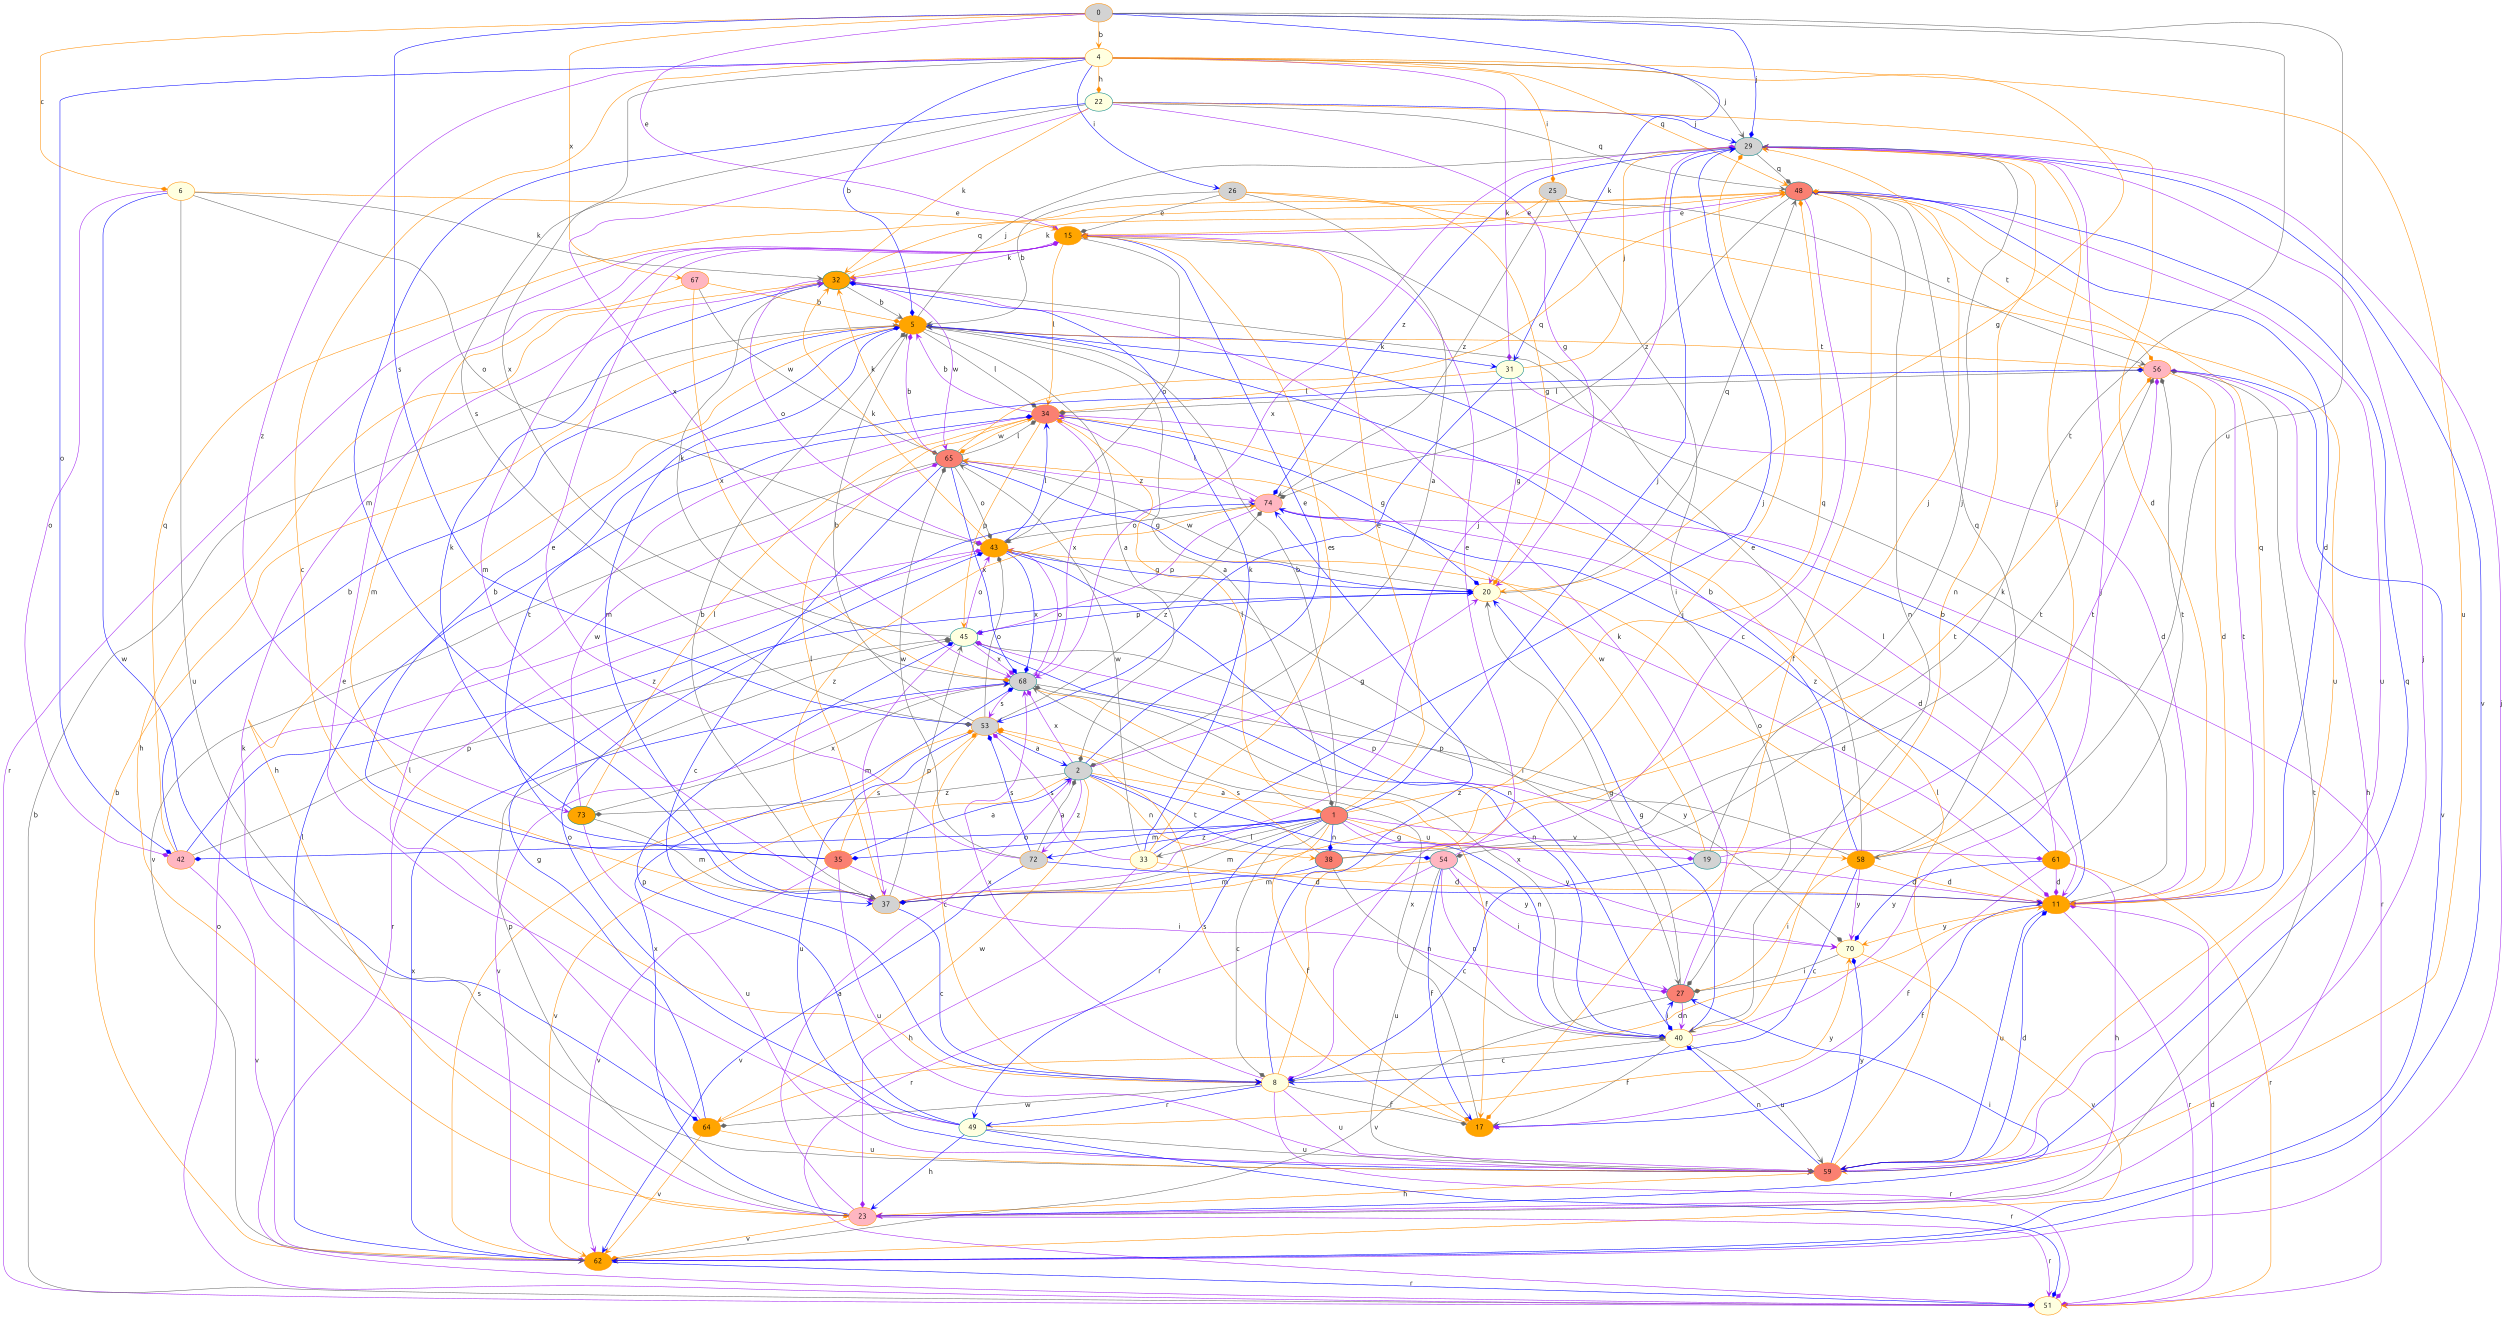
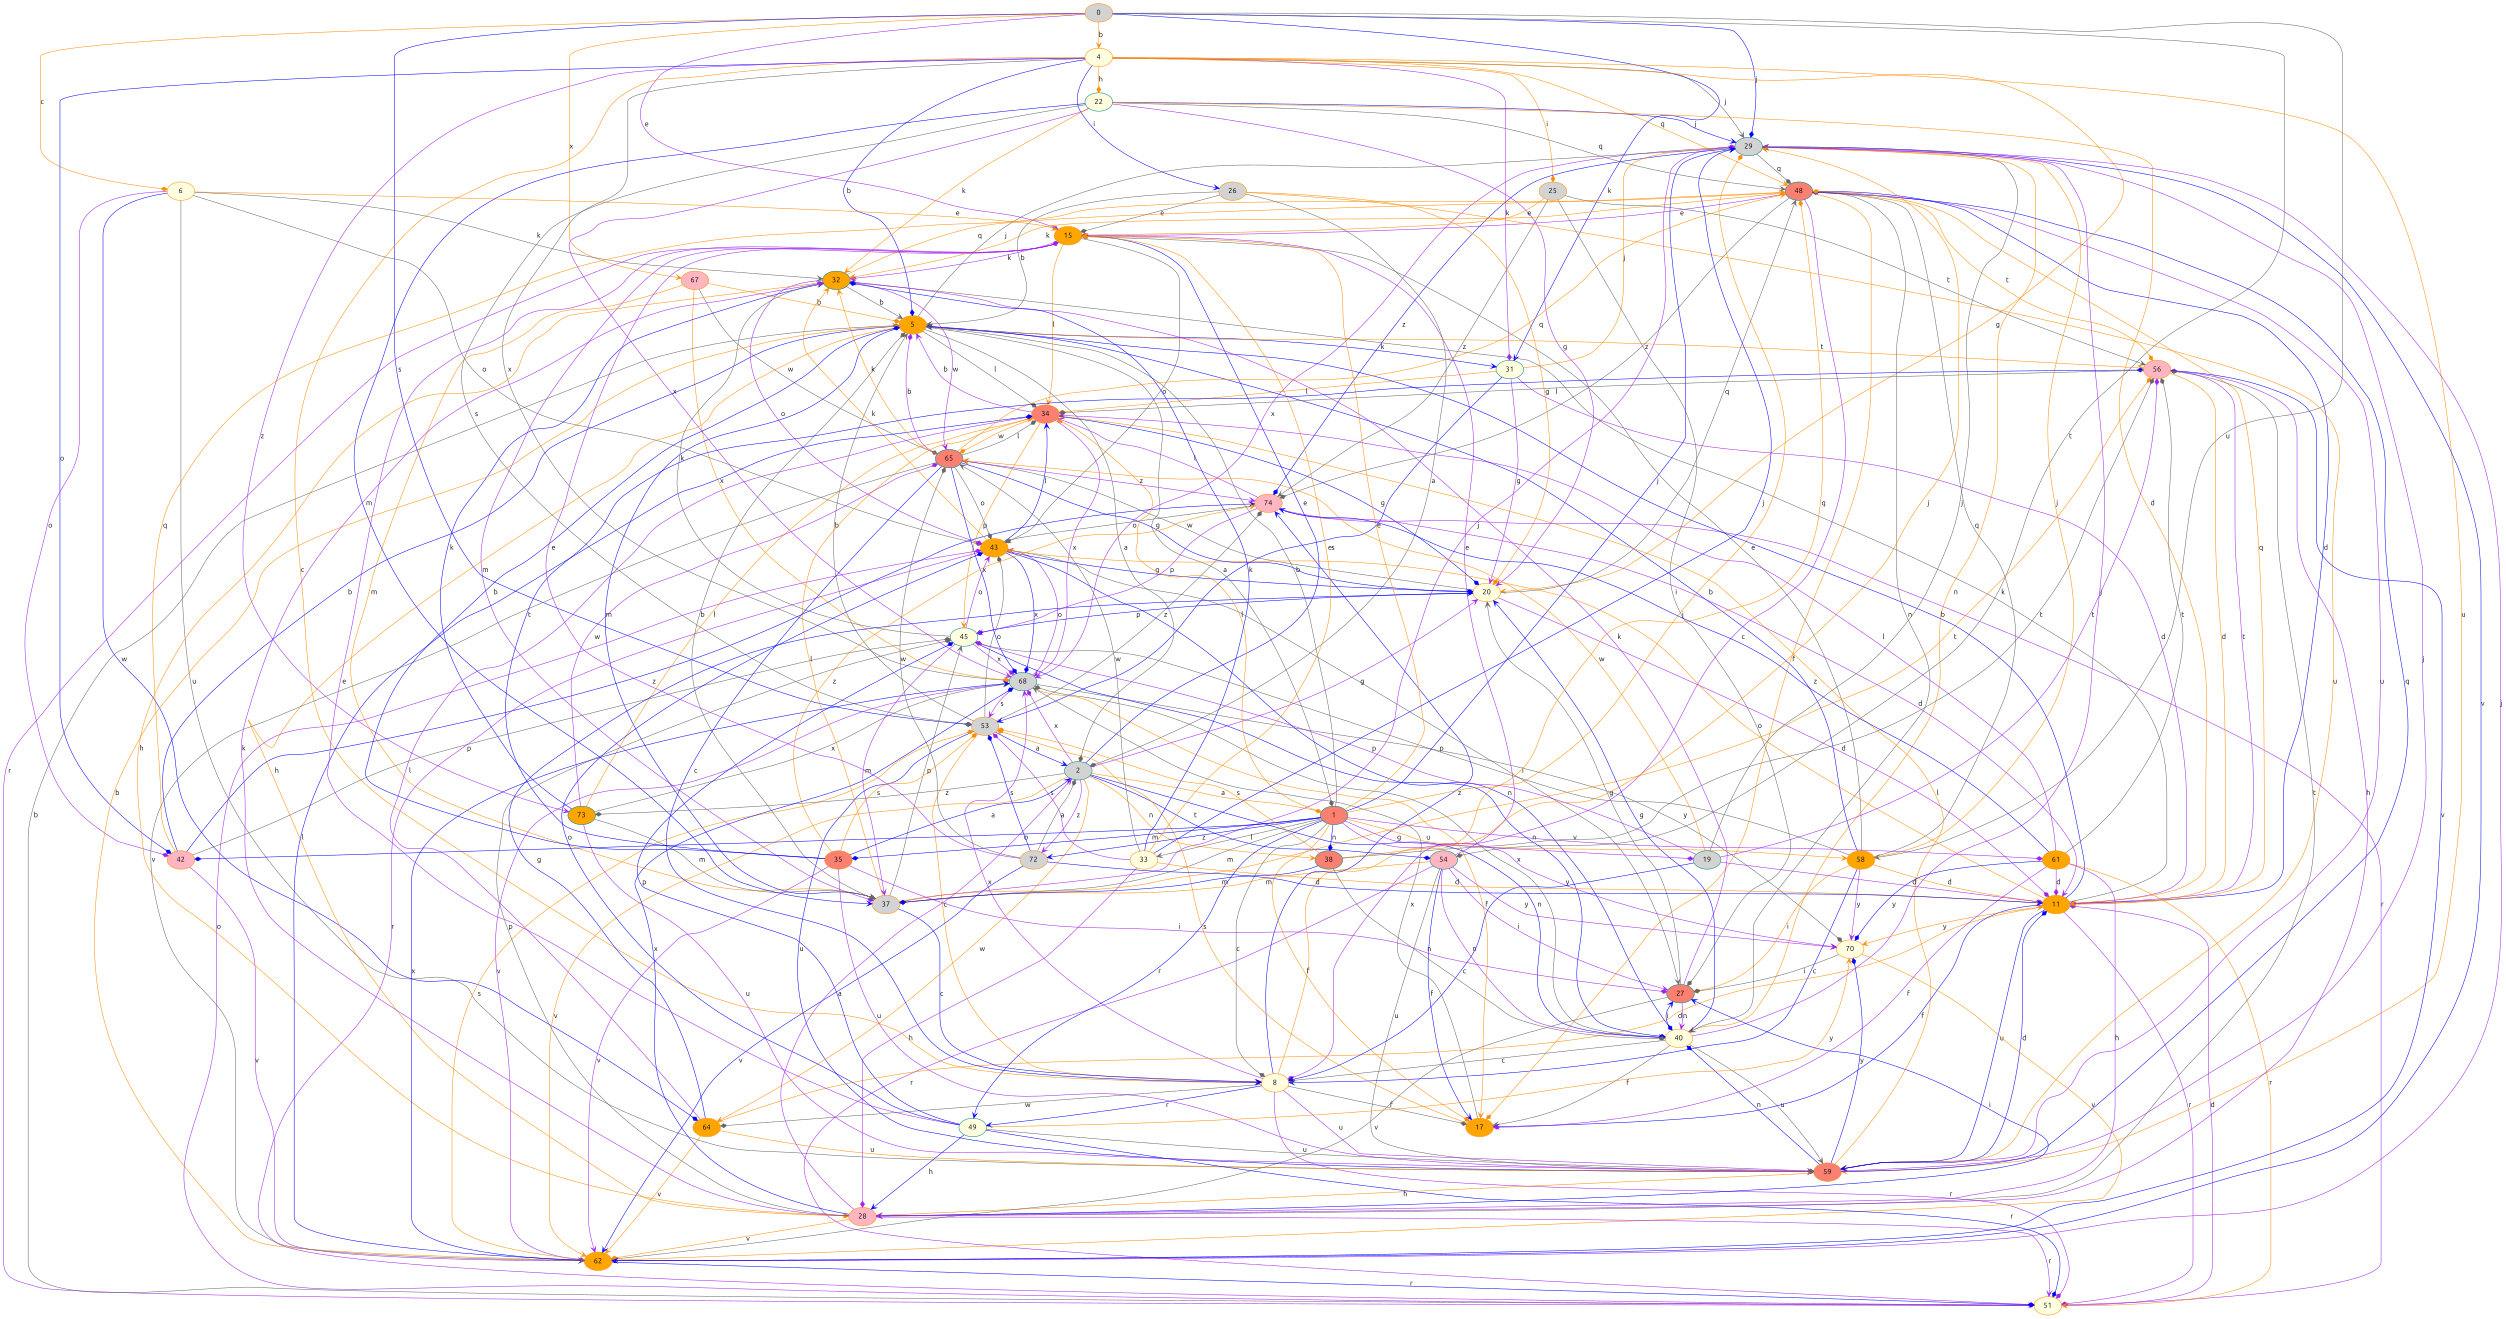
(863, 1217) -> (863, 1217)
